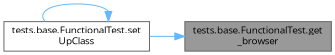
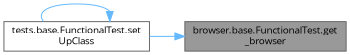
(258, 36) -> (266, 36)
